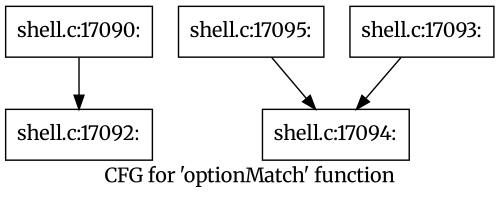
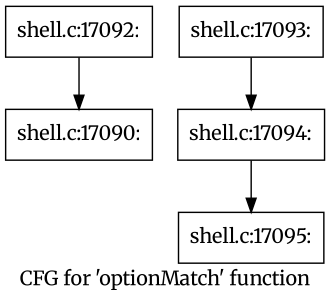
(79, 76) -> (79, 76)
(289, 78) -> (251, 179)
